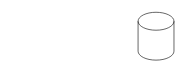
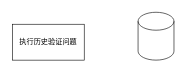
none -> (48, 42)
